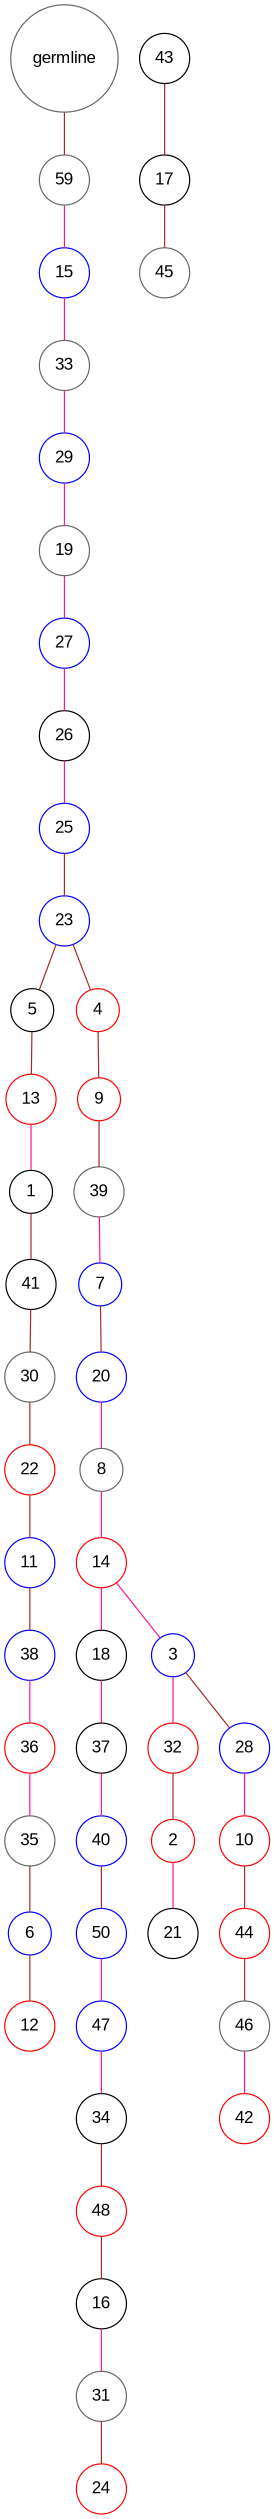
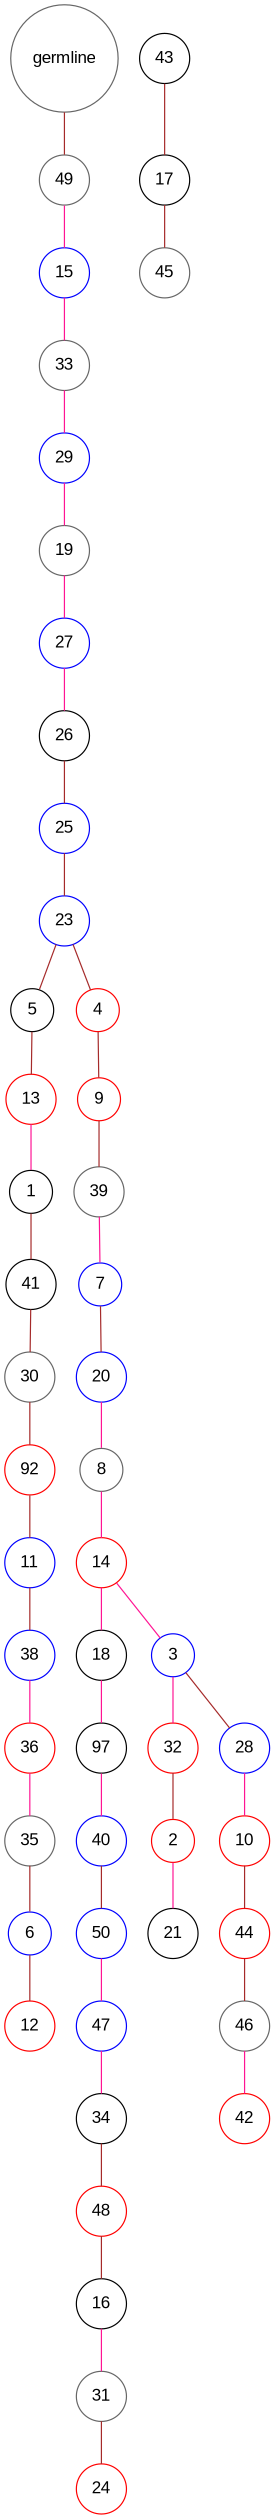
(64, 180) -> (64, 180)
(64, 782) -> (64, 782)
(30, 1470) -> (30, 1470)
(101, 1748) -> (101, 1748)
